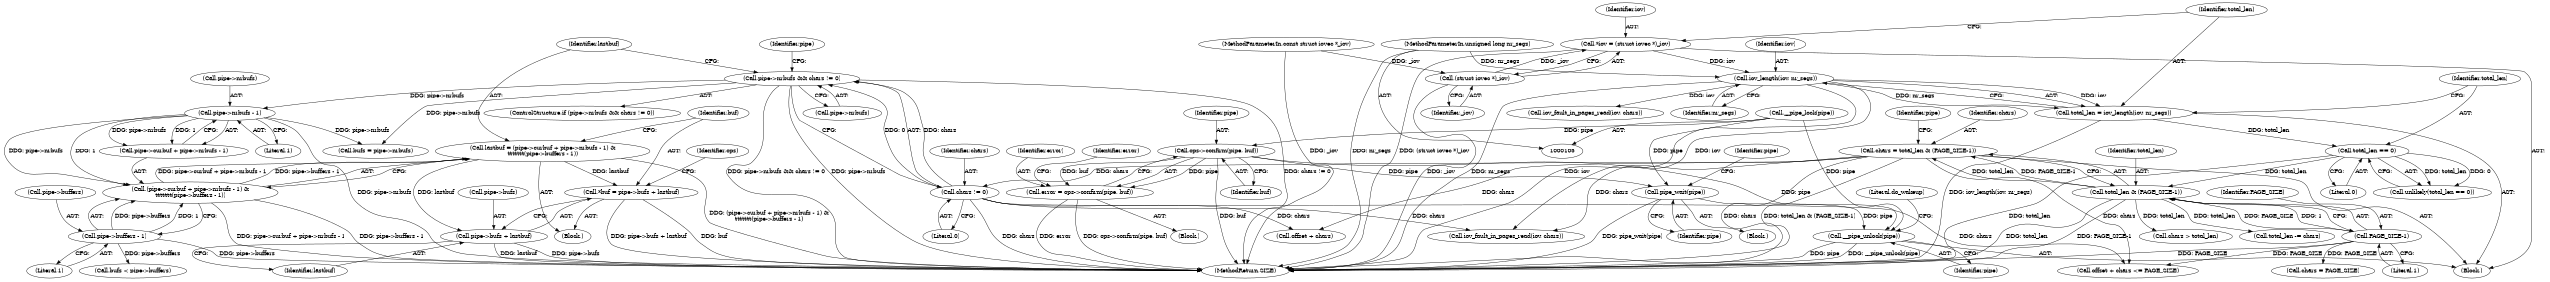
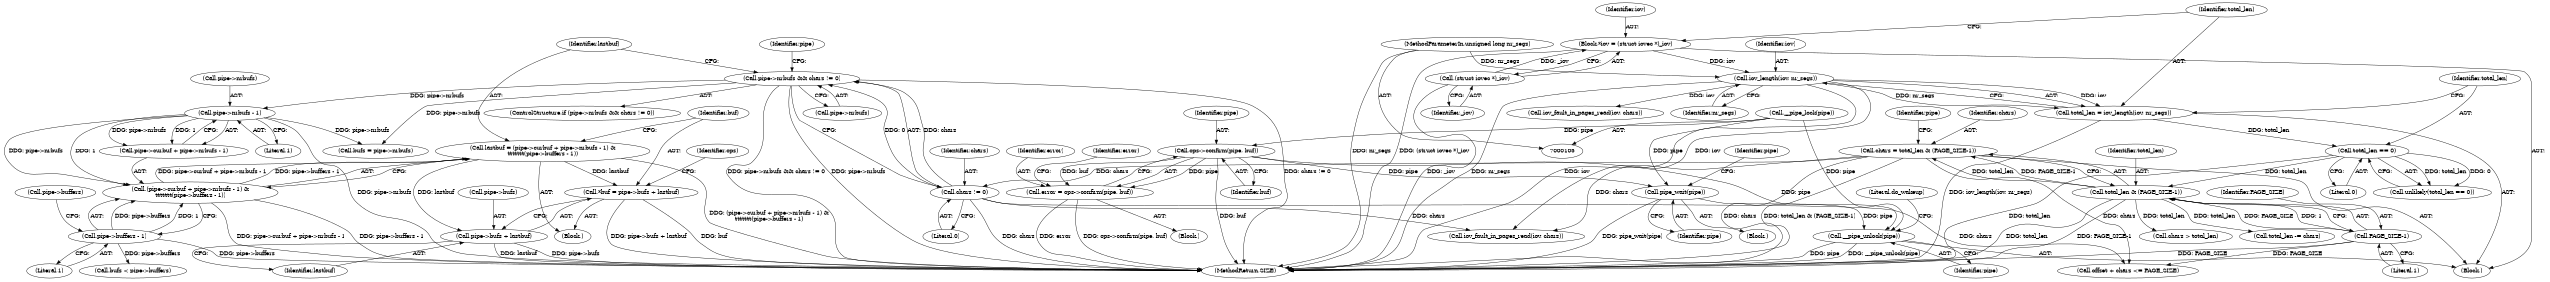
(1286, 44) -> none
(1626, 44) -> (1626, 44)
(1562, 151) -> (1562, 151)
(74, 216) -> (74, 216)
(1305, 237) -> none
(2323, 271) -> none
